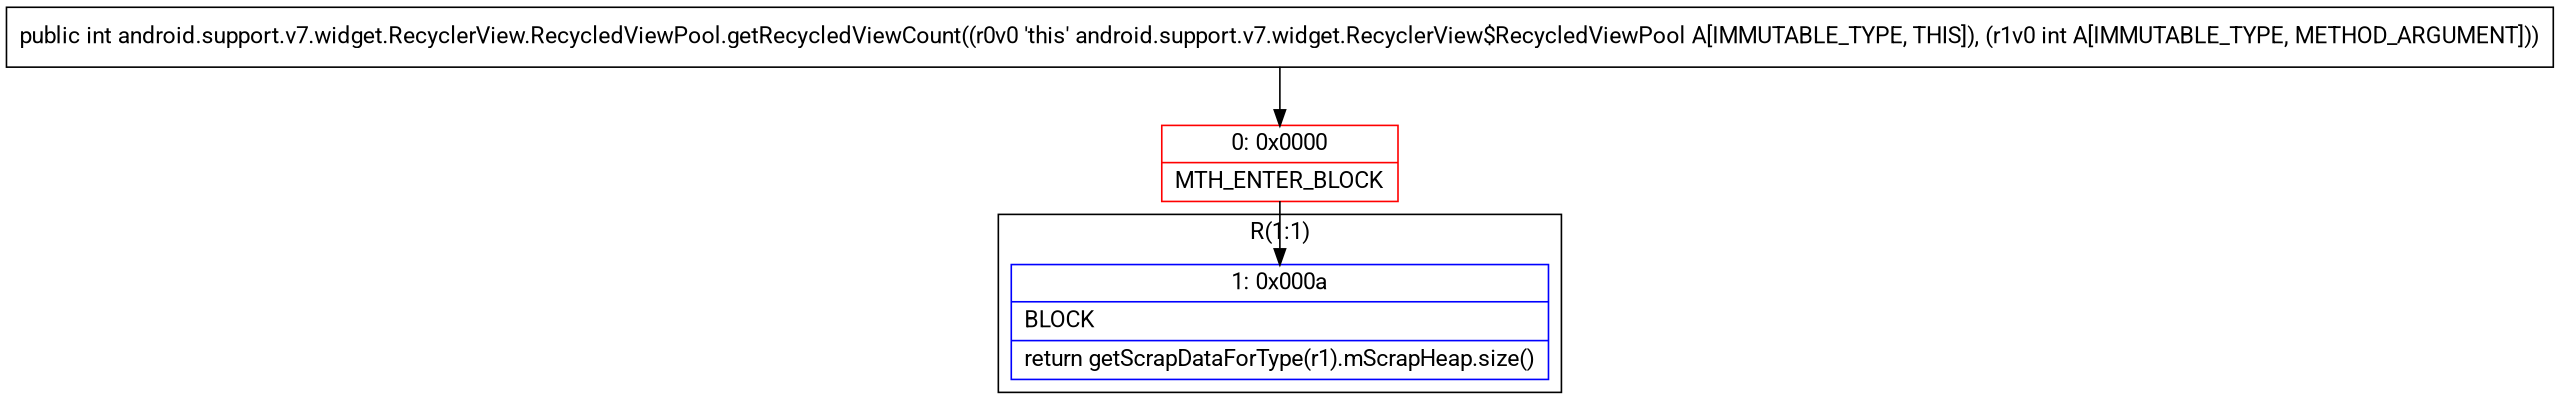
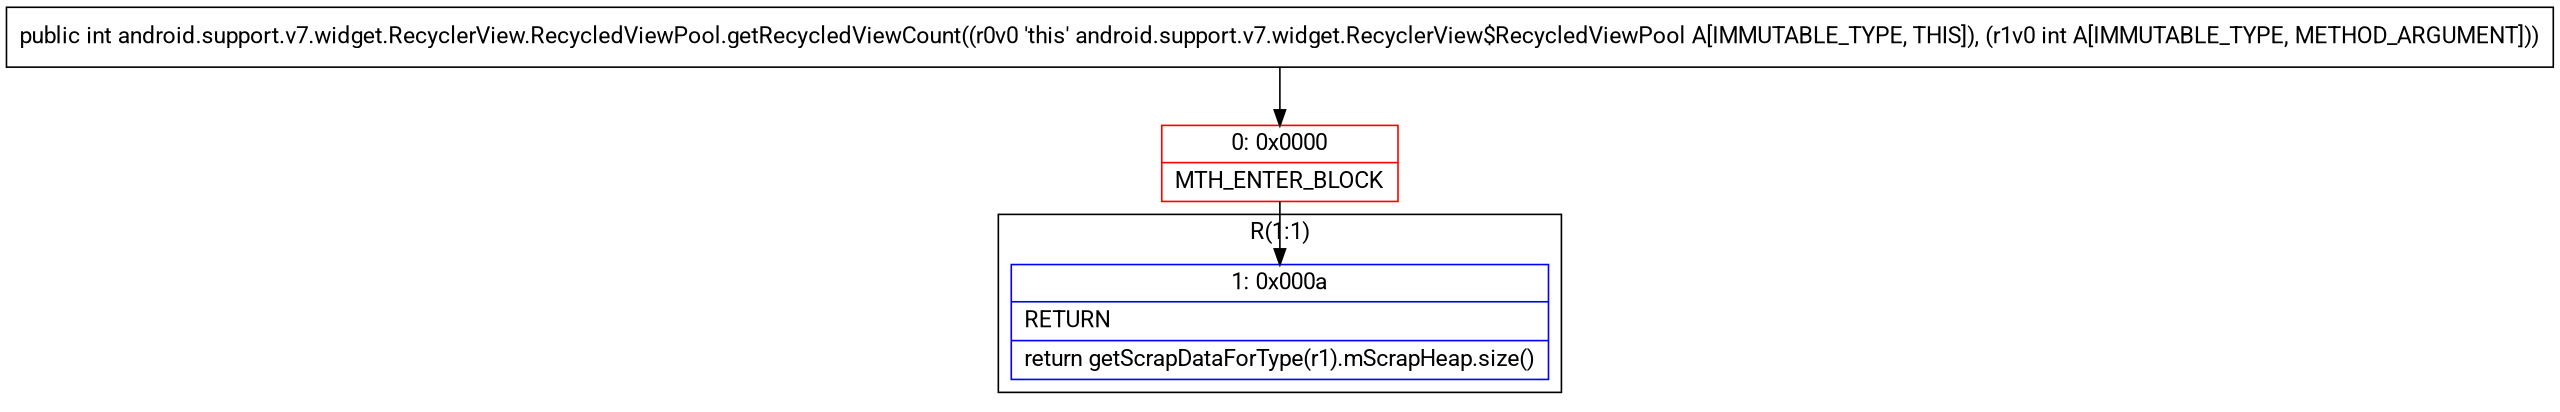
(1060, 320) -> (1068, 320)
